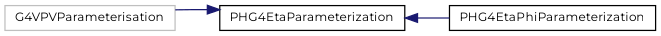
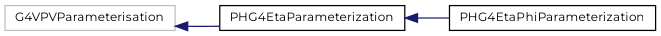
(191, 10) -> (204, 26)
